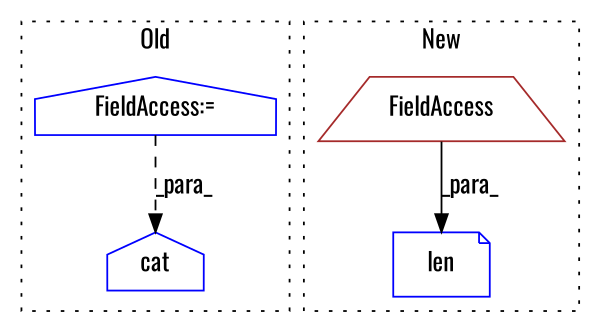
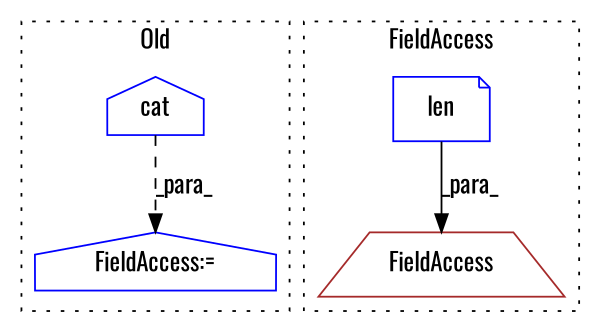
(442, 42) -> (442, 42)
(156, 175) -> (156, 175)
(442, 178) -> (442, 178)
